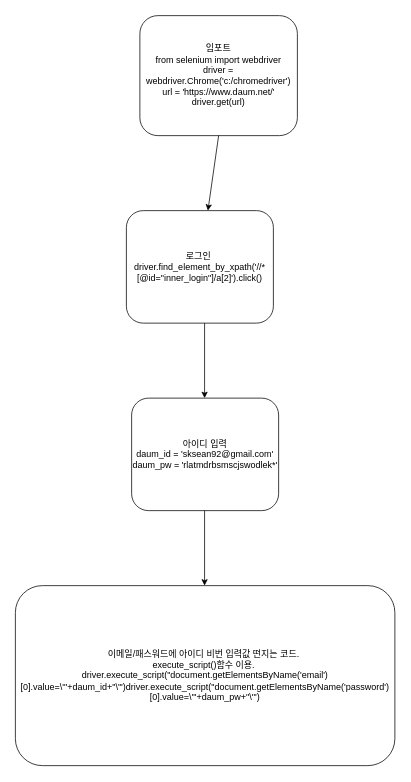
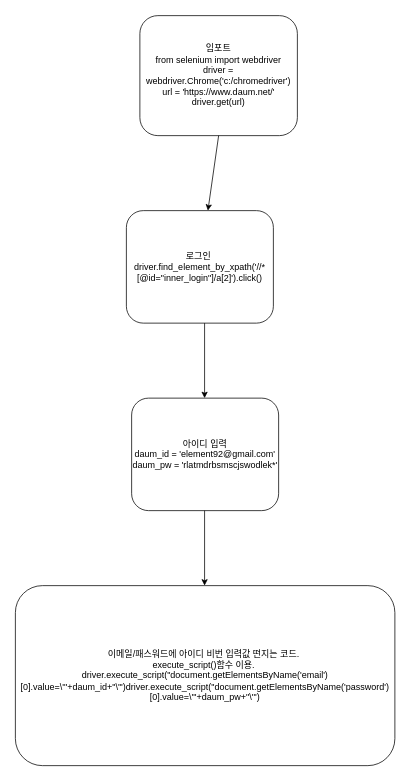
(205, 454) -> (205, 454)
